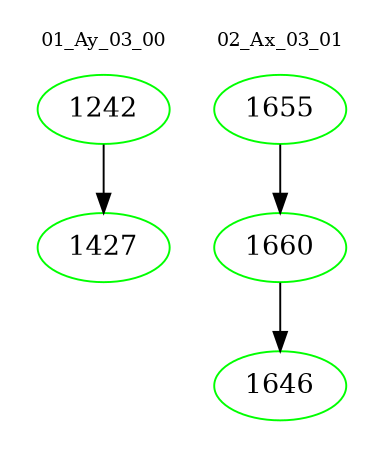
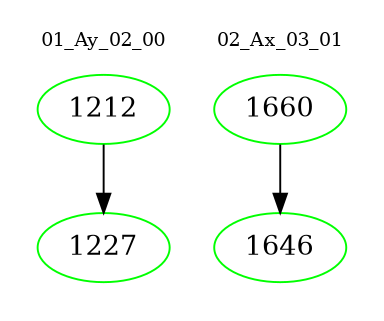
(104, 41) -> (104, 41)
(104, 109) -> (104, 109)
(280, 109) -> none
(104, 248) -> (104, 248)
